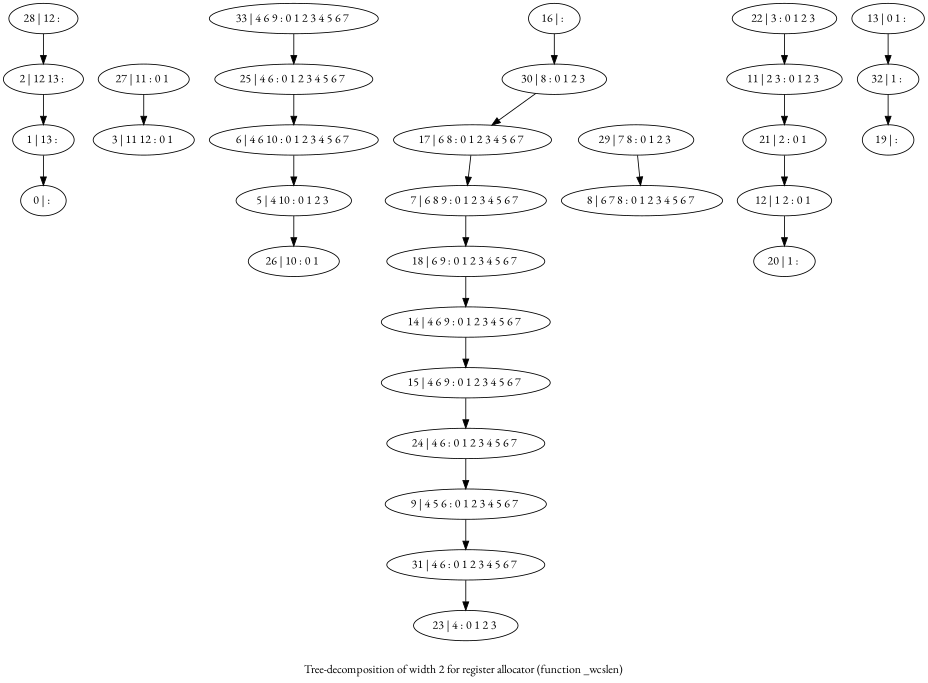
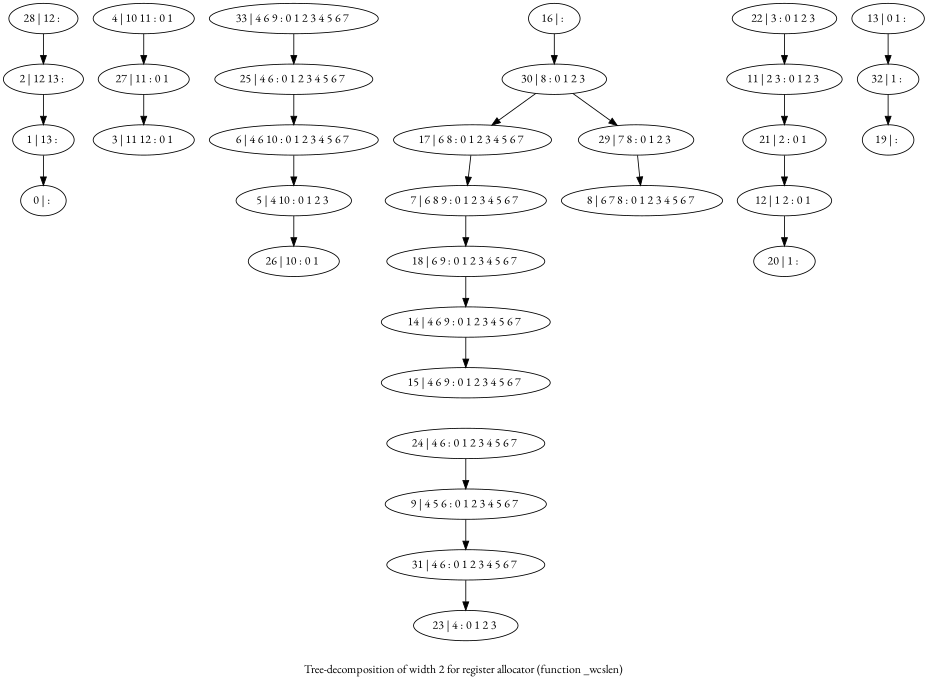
none -> (144, 19)
none -> (592, 107)
(466, 409) -> none
